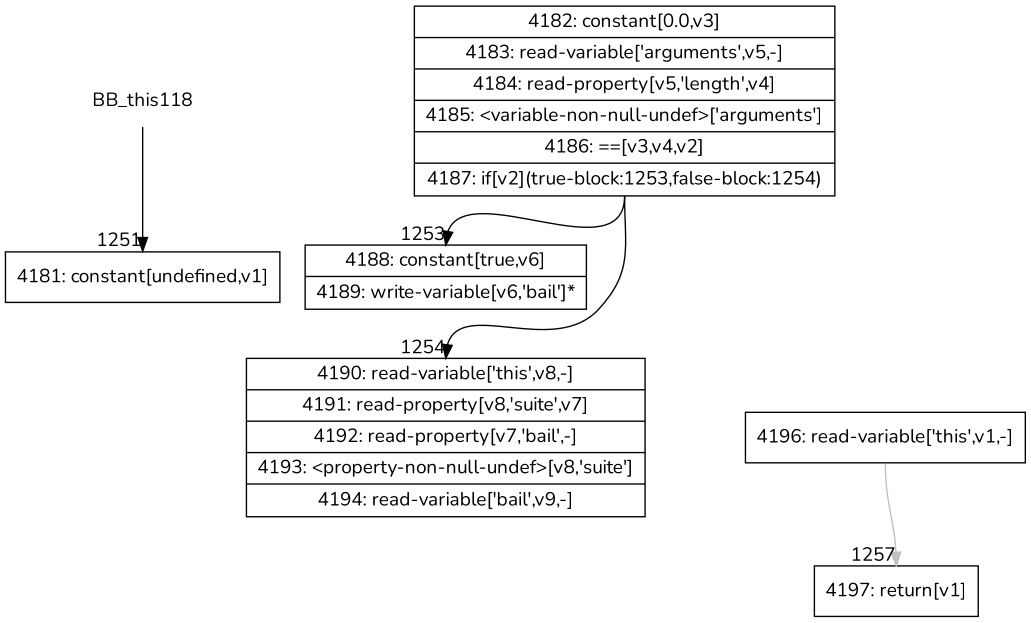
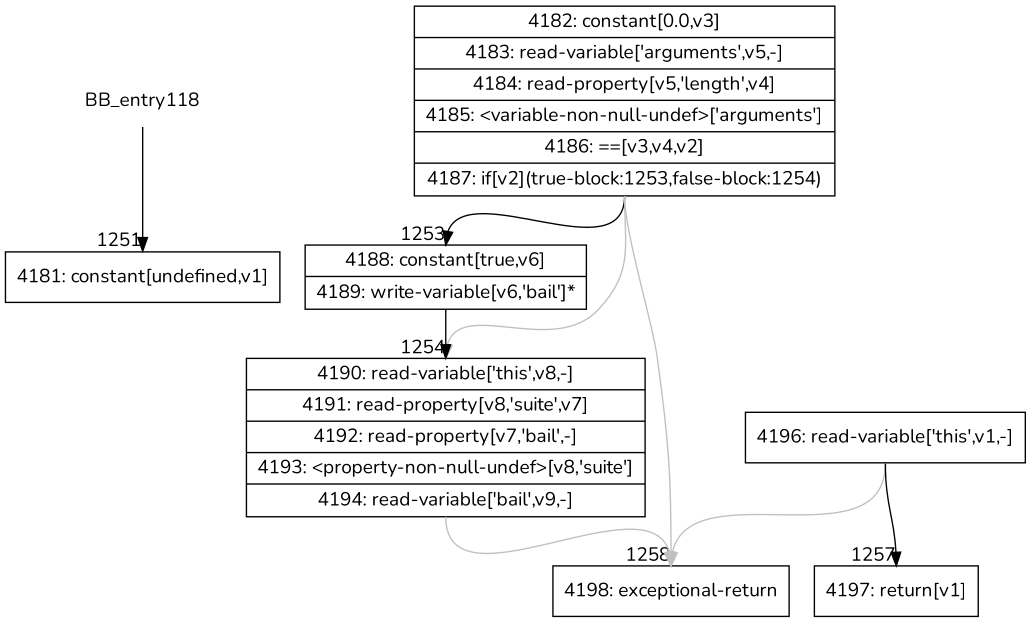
(143, 101) -> (143, 101)
(581, 322) -> (581, 322)
none -> (446, 327)
(890, 508) -> (890, 508)
none -> (671, 591)
